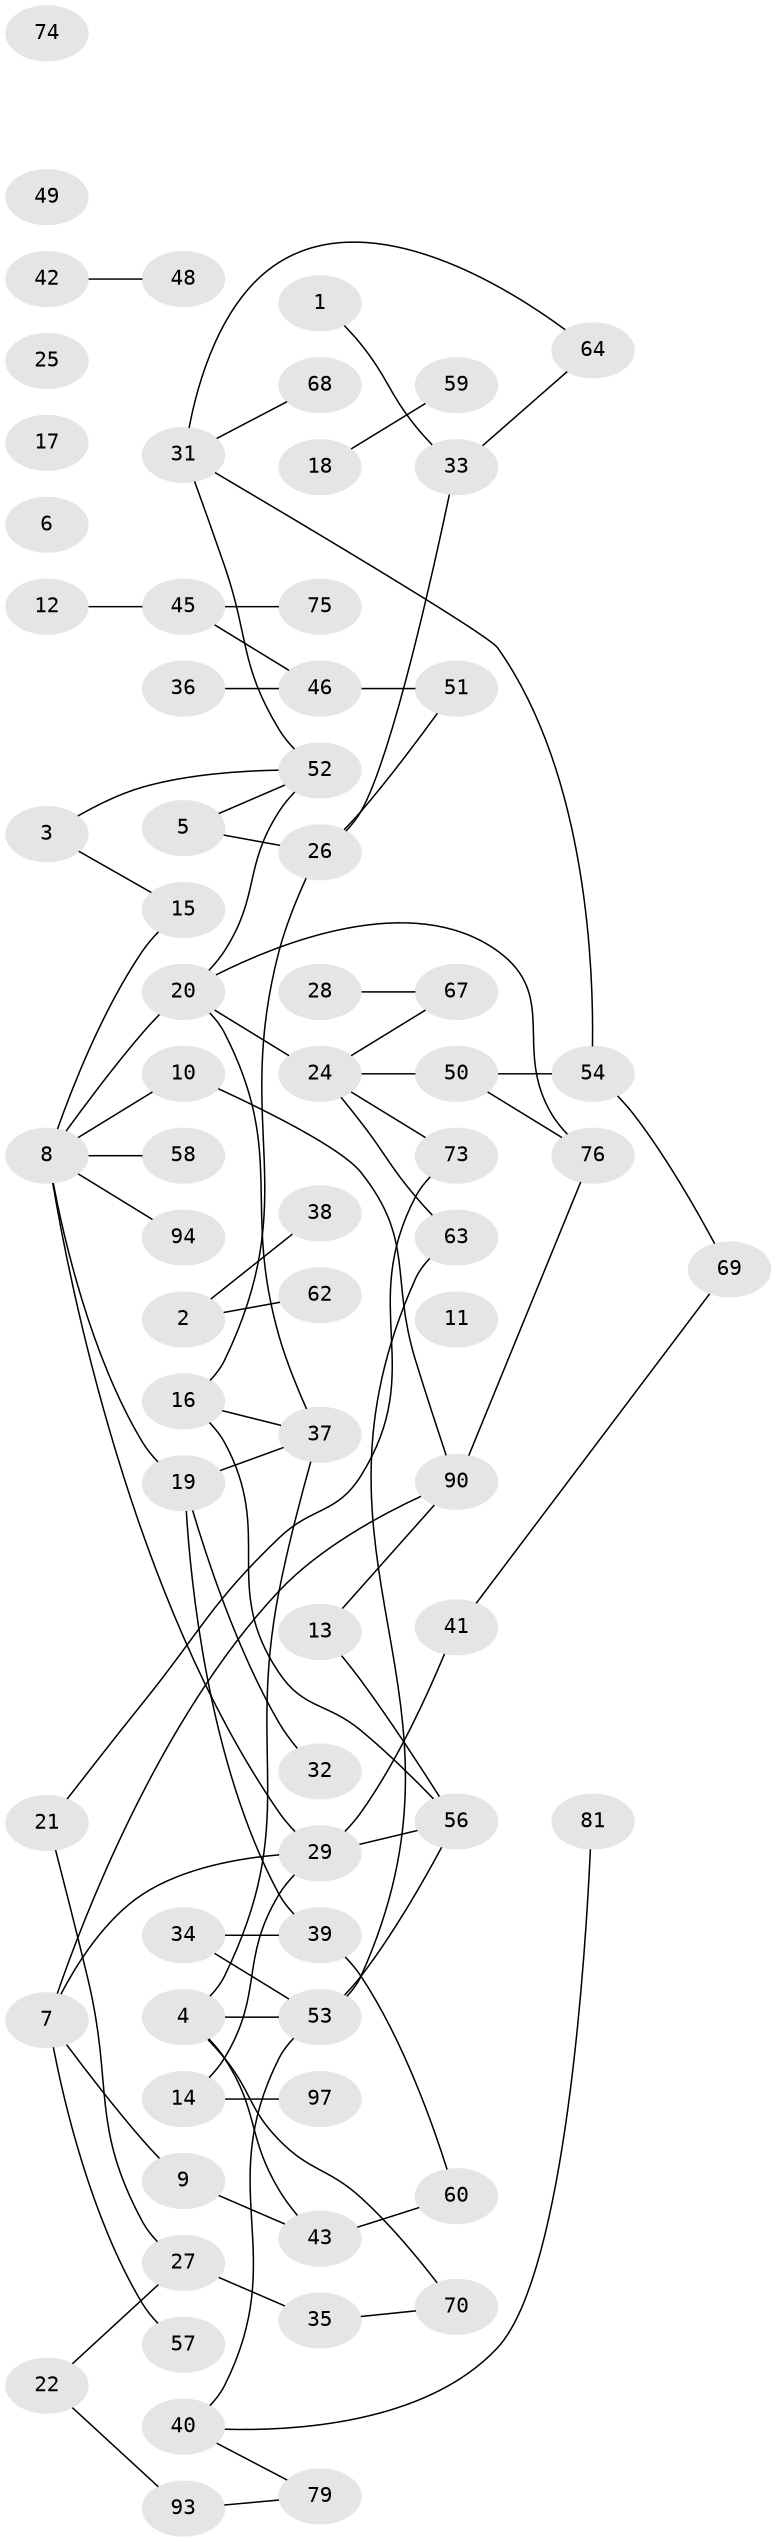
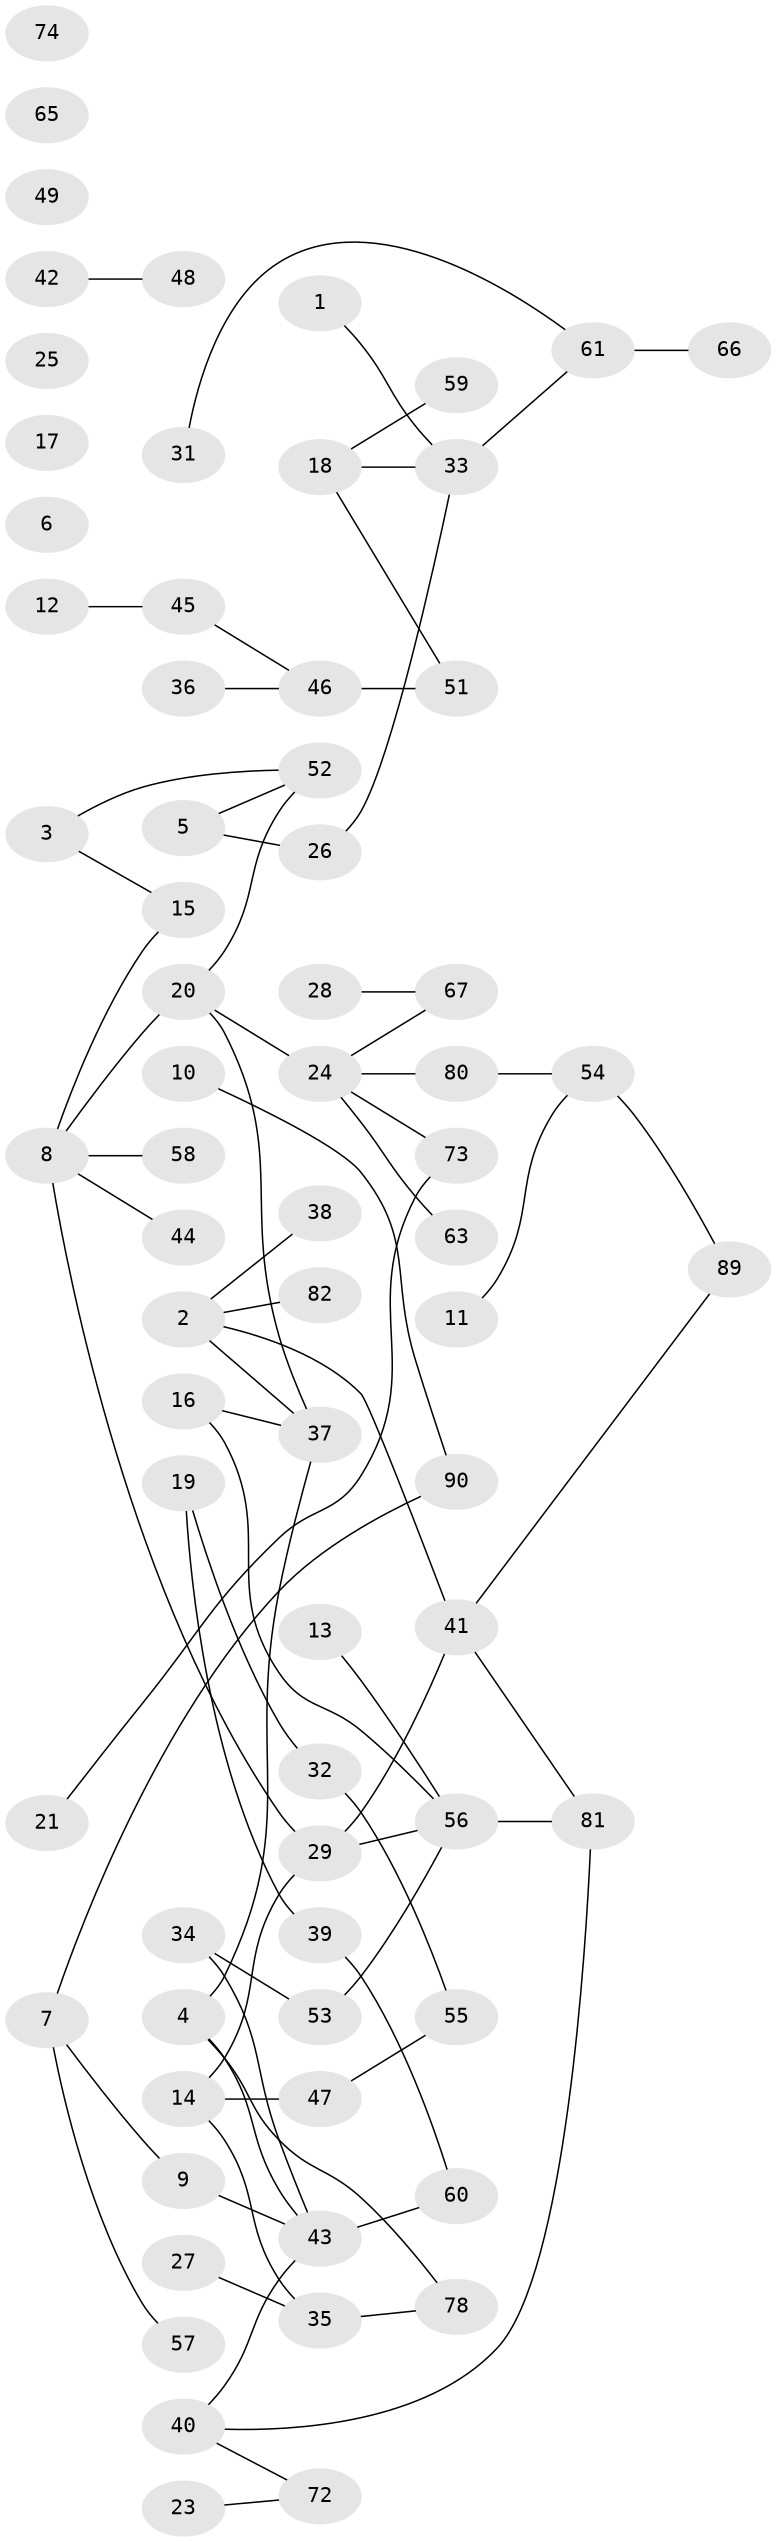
none -> (47, 115)
(593, 350) -> (593, 350)
none -> (730, 350)
(320, 385) -> none
none -> (389, 467)
(320, 607) -> none
(239, 618) -> none
(519, 684) -> (525, 1197)
(392, 773) -> (388, 578)
(457, 1074) -> (457, 1074)
(262, 1093) -> none
(115, 1115) -> none
(593, 1156) -> none
(184, 1238) -> (184, 1238)
(730, 1269) -> (730, 1269)
(320, 1295) -> (320, 1295)
(96, 1342) -> none
none -> (372, 1416)
(252, 1459) -> (252, 1377)
(388, 1557) -> none
(388, 1627) -> none
none -> (525, 1724)
none -> (525, 1822)
(148, 1891) -> none
(252, 1935) -> (263, 2082)
(253, 2017) -> none
none -> (457, 2017)
(100, 2049) -> none
(320, 2099) -> (320, 2099)
none -> (248, 2195)
(252, 2222) -> (252, 2333)
(457, 2307) -> (457, 2307)
(47, 2386) -> none
(320, 2496) -> (320, 2496)
(184, 2509) -> (184, 2509)
